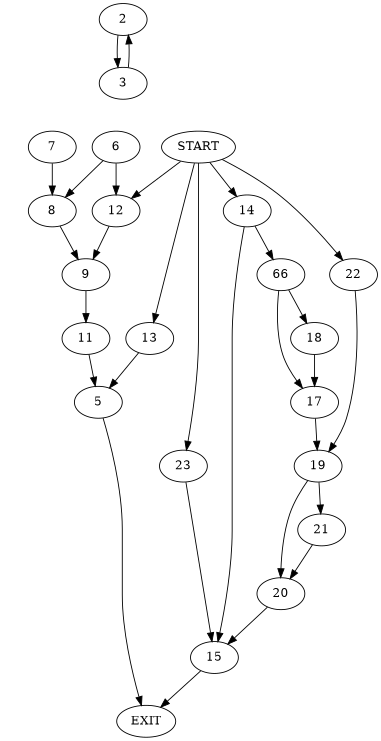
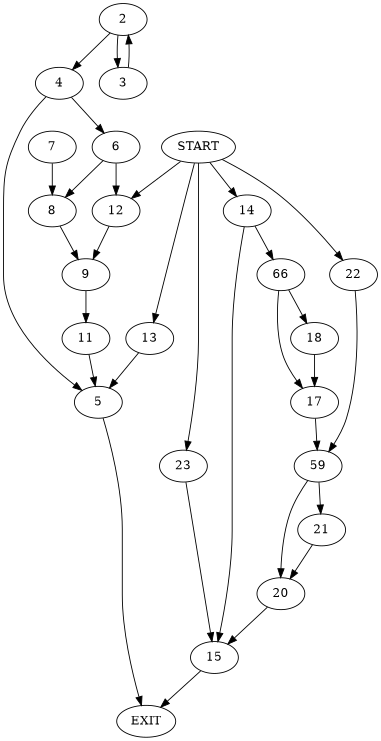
none -> (59, 83)
(318, 466) -> (318, 466)
